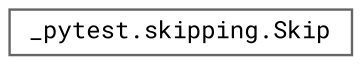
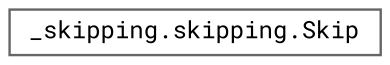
(181, 32) -> (195, 32)
